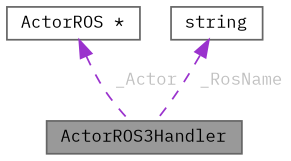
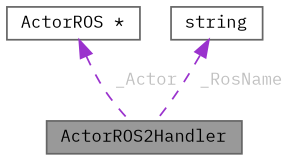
(144, 137) -> (144, 137)
